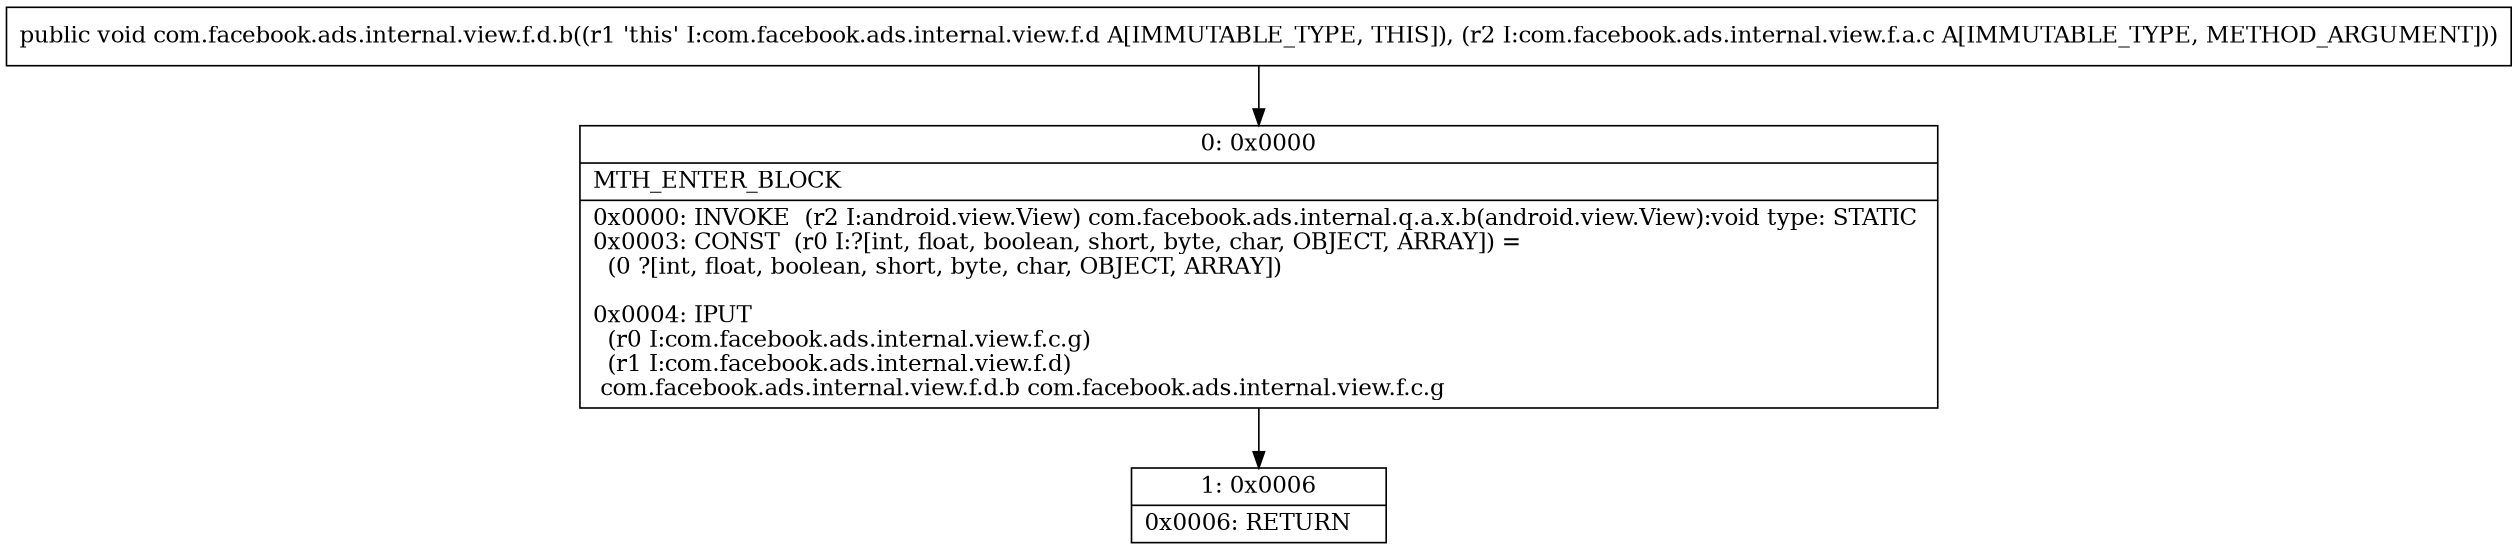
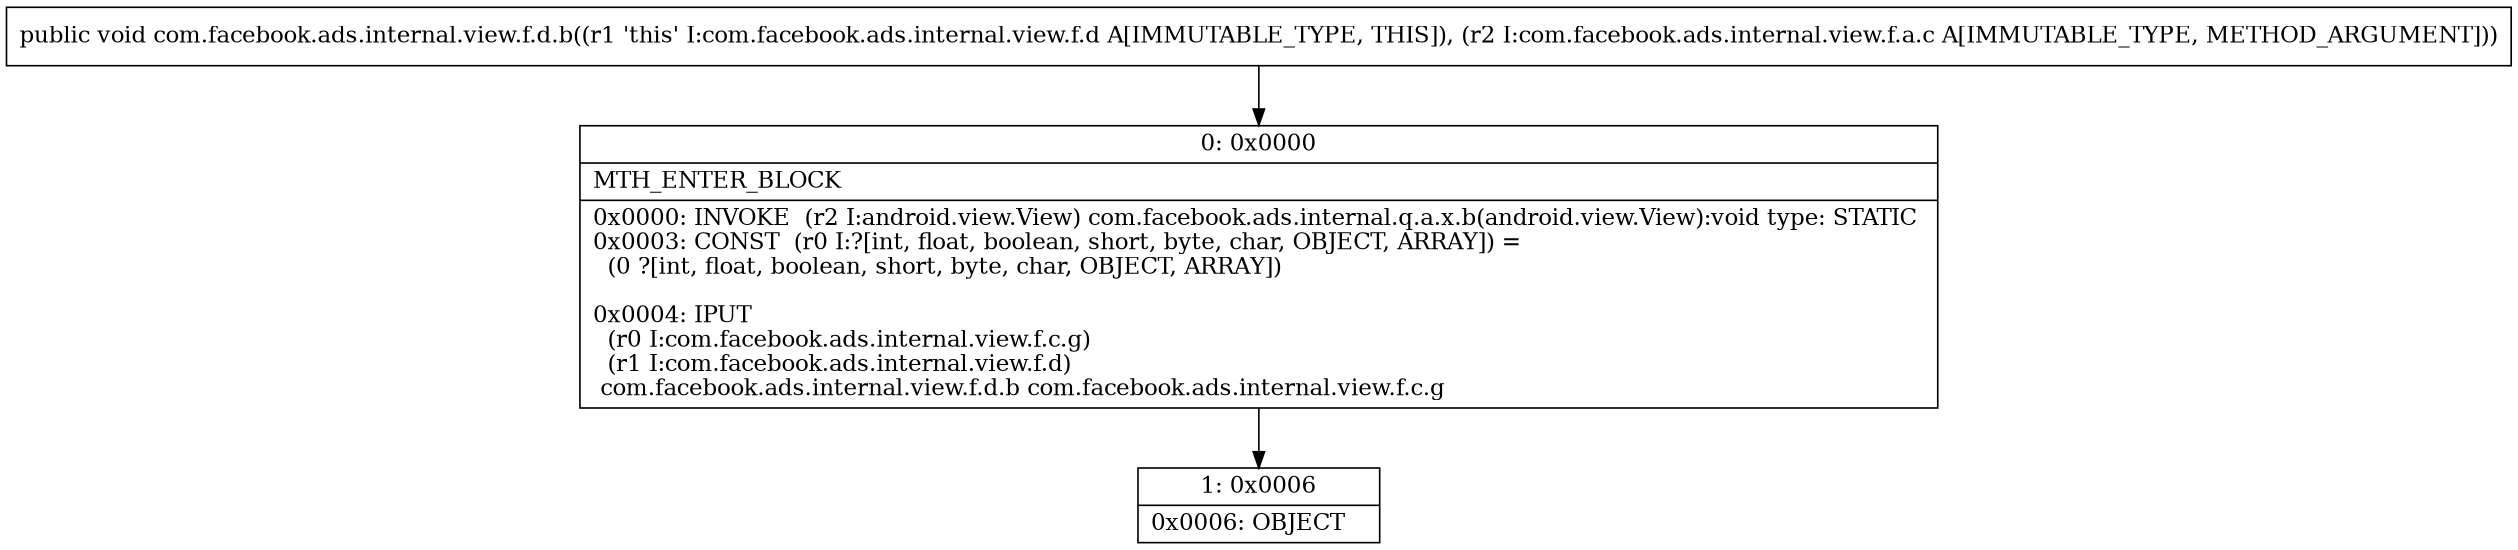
(1259, 523) -> (1259, 523)
